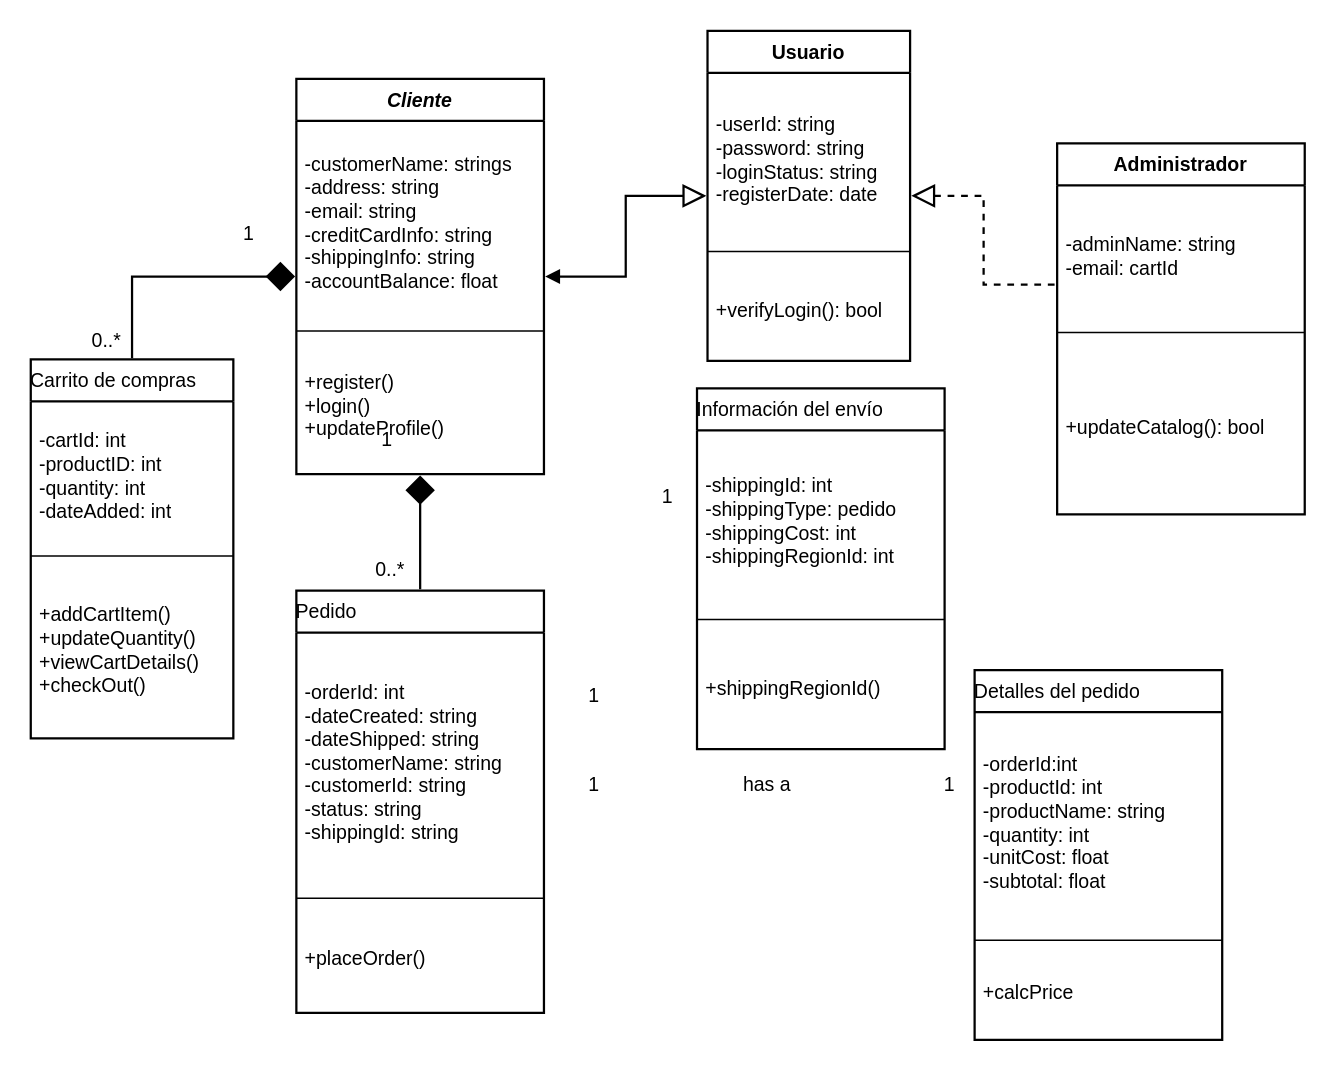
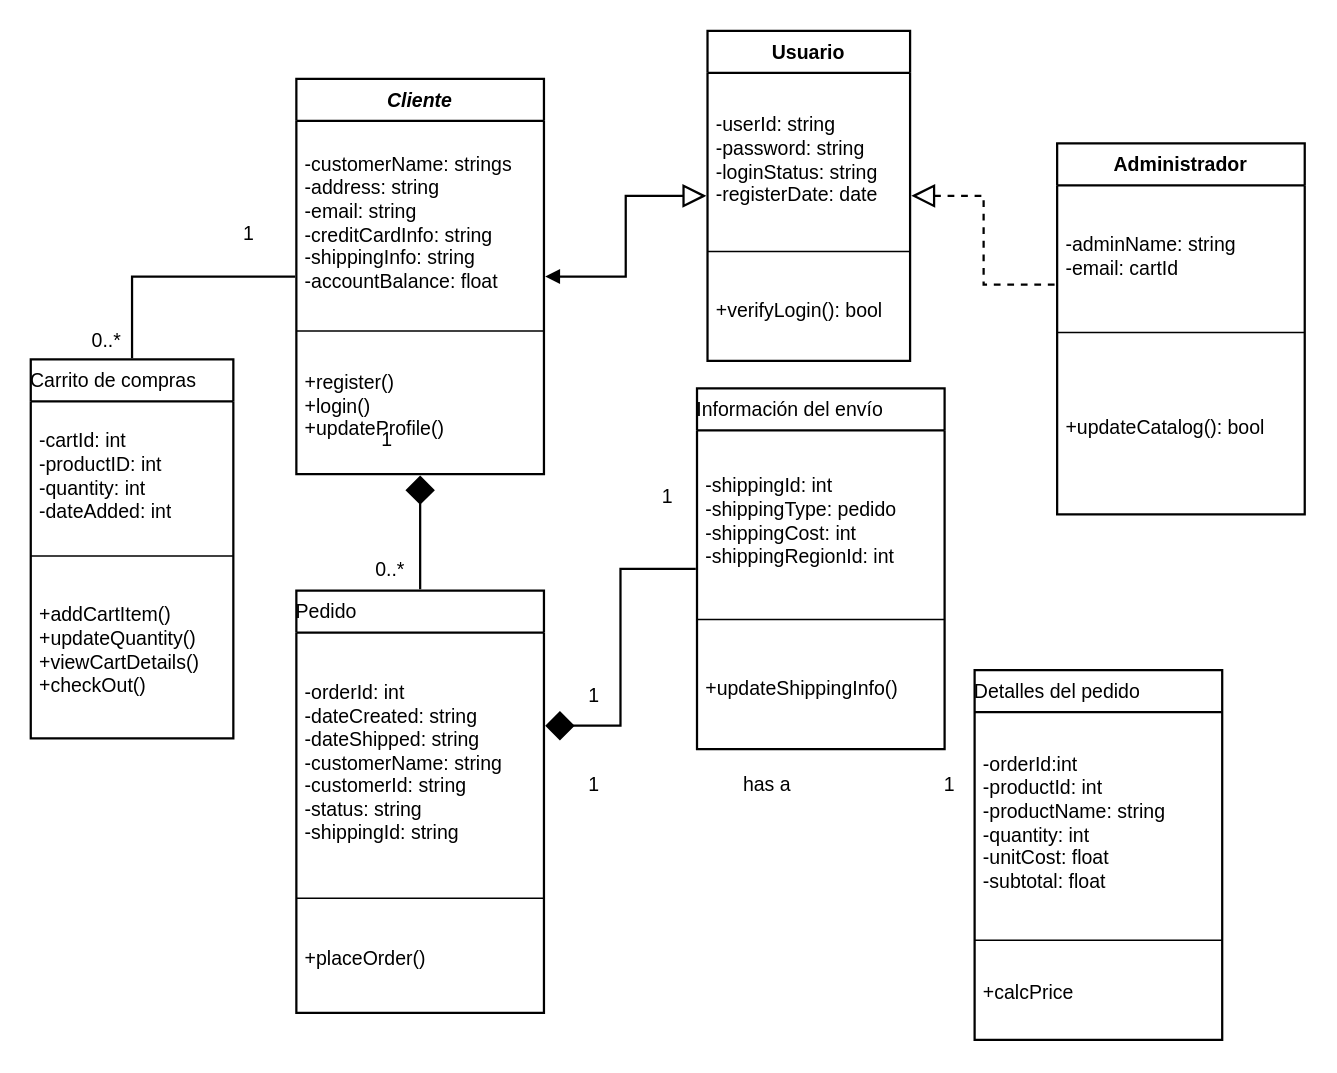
(266, 276) -> (280, 276)
none -> (620, 633)
(802, 688) -> (815, 688)
